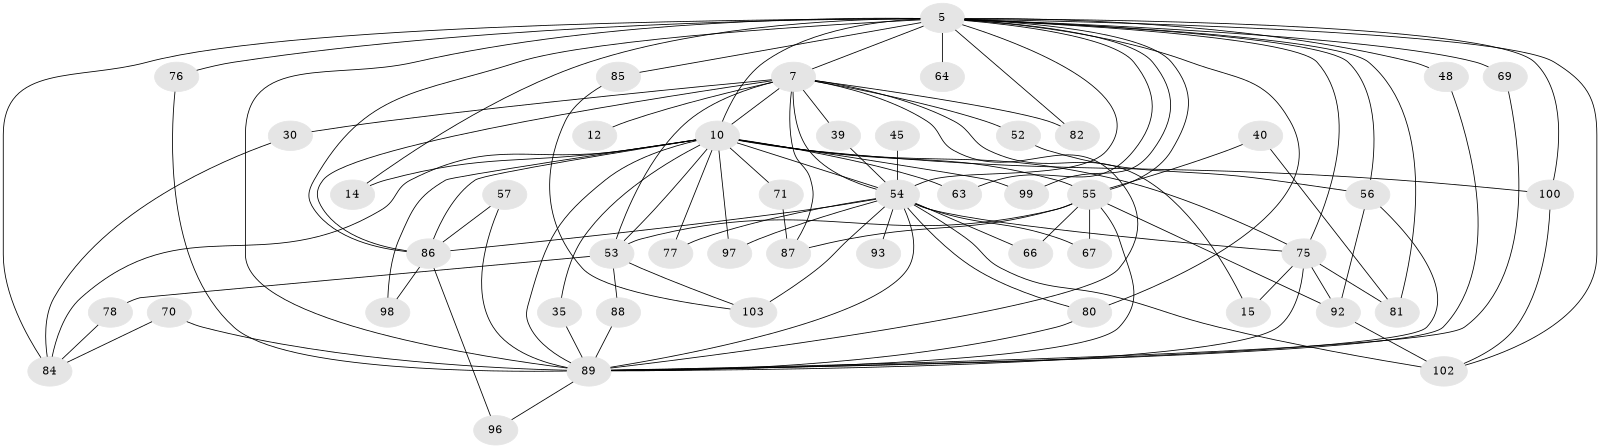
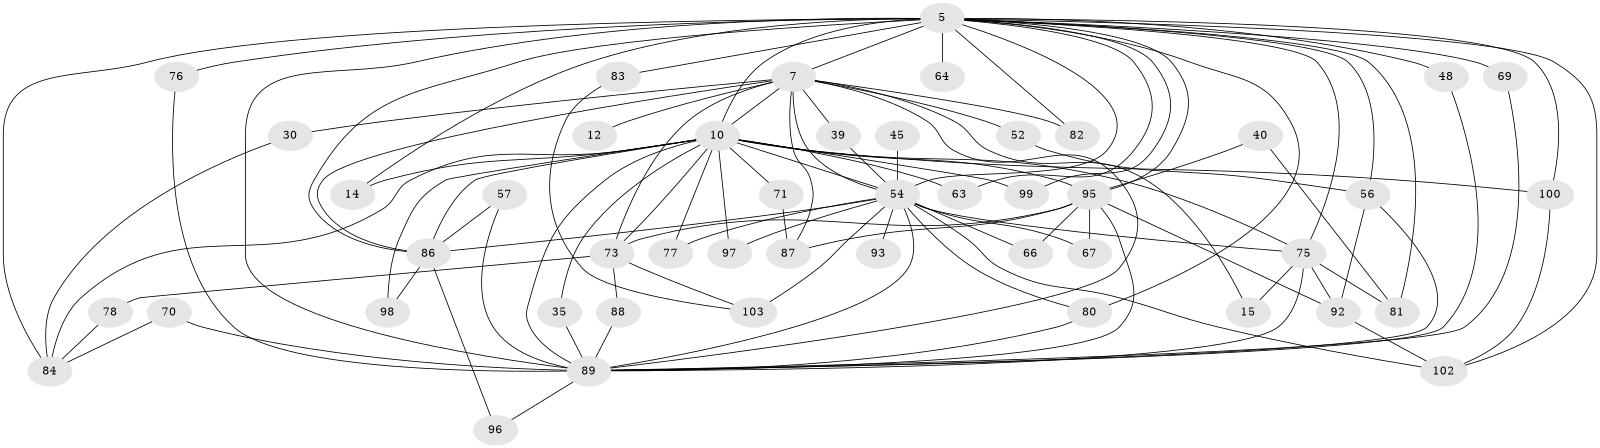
(618, 77) -> (618, 77)
(1090, 195) -> (1090, 195)
(612, 254) -> (612, 254)
